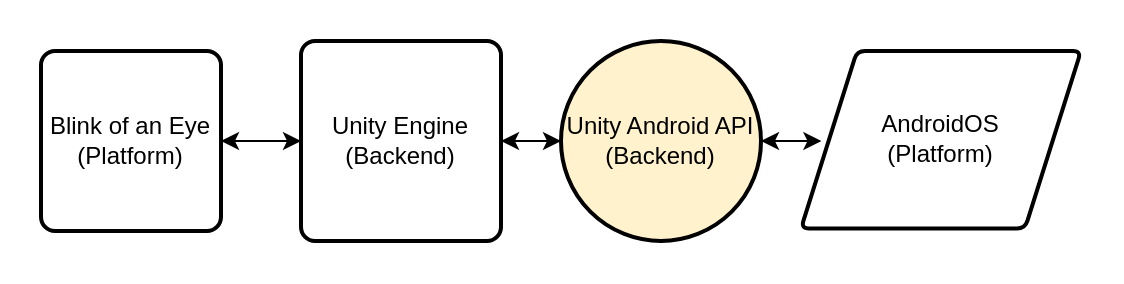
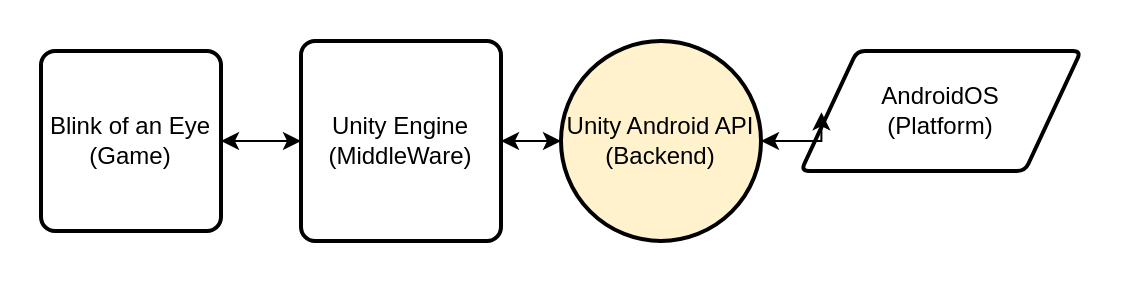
(941, 140) -> (941, 111)
(131, 141) -> (131, 141)
(401, 141) -> (401, 141)
